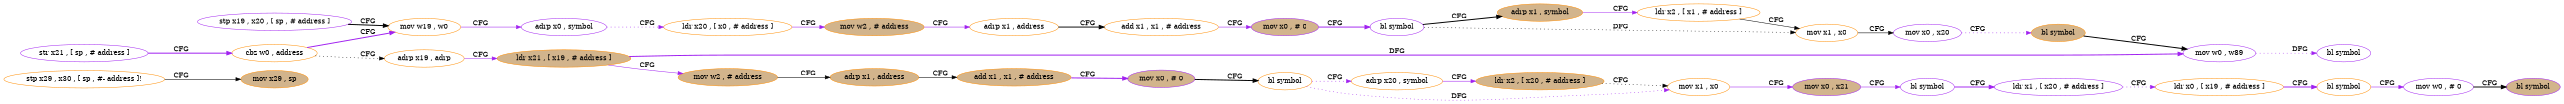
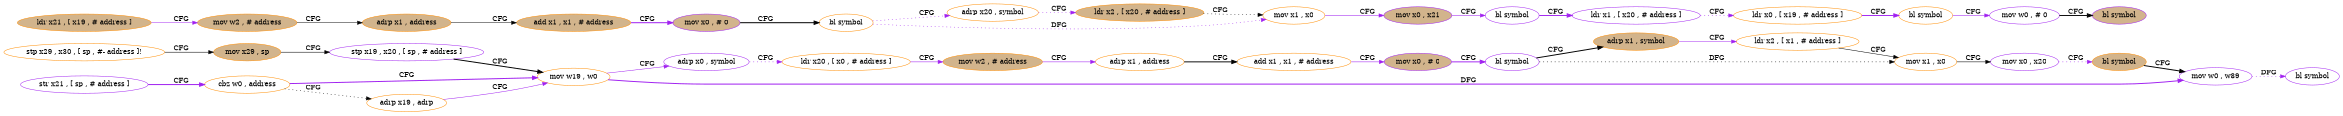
none -> (303, 52)
(1404, 55) -> (1393, 84)
(478, 58) -> (493, 93)
(1457, 81) -> (1055, 13)
